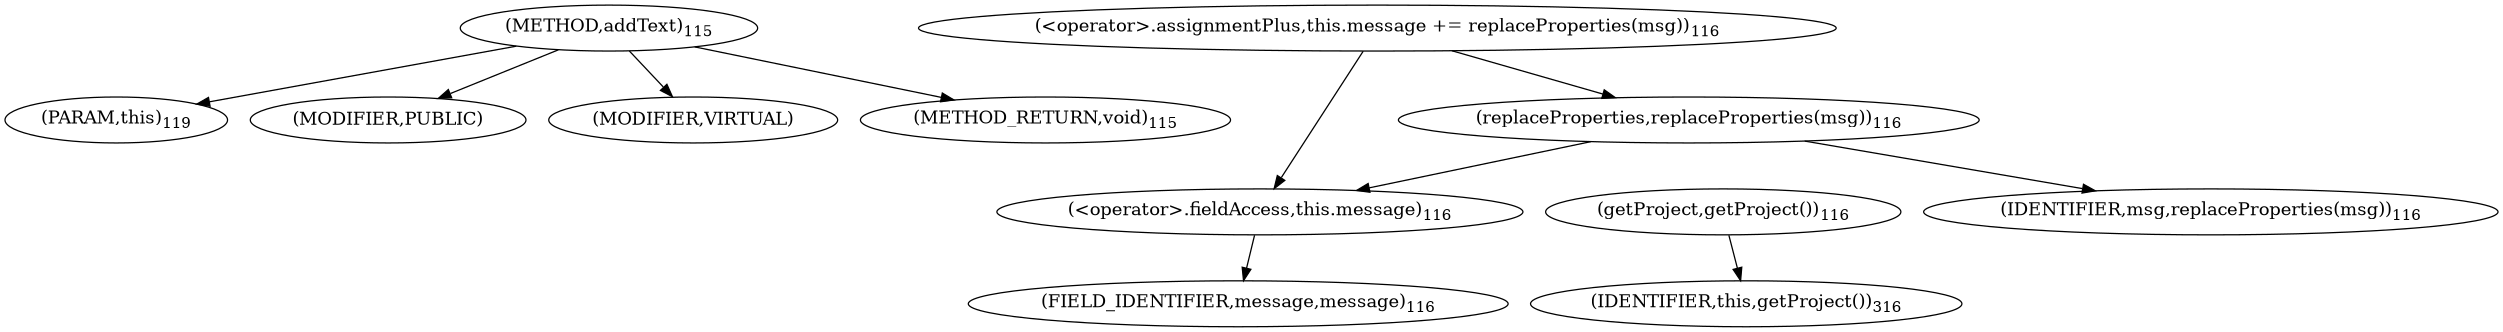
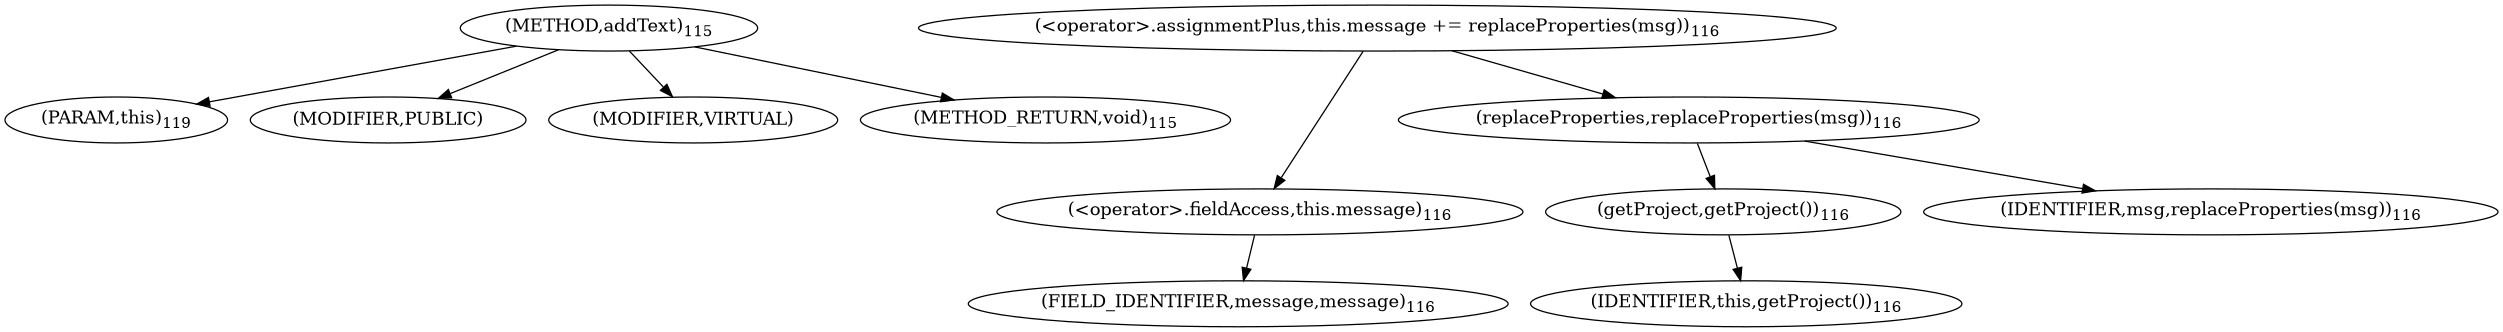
(1480, 165) -> (1704, 160)
(1887, 302) -> (1887, 302)
